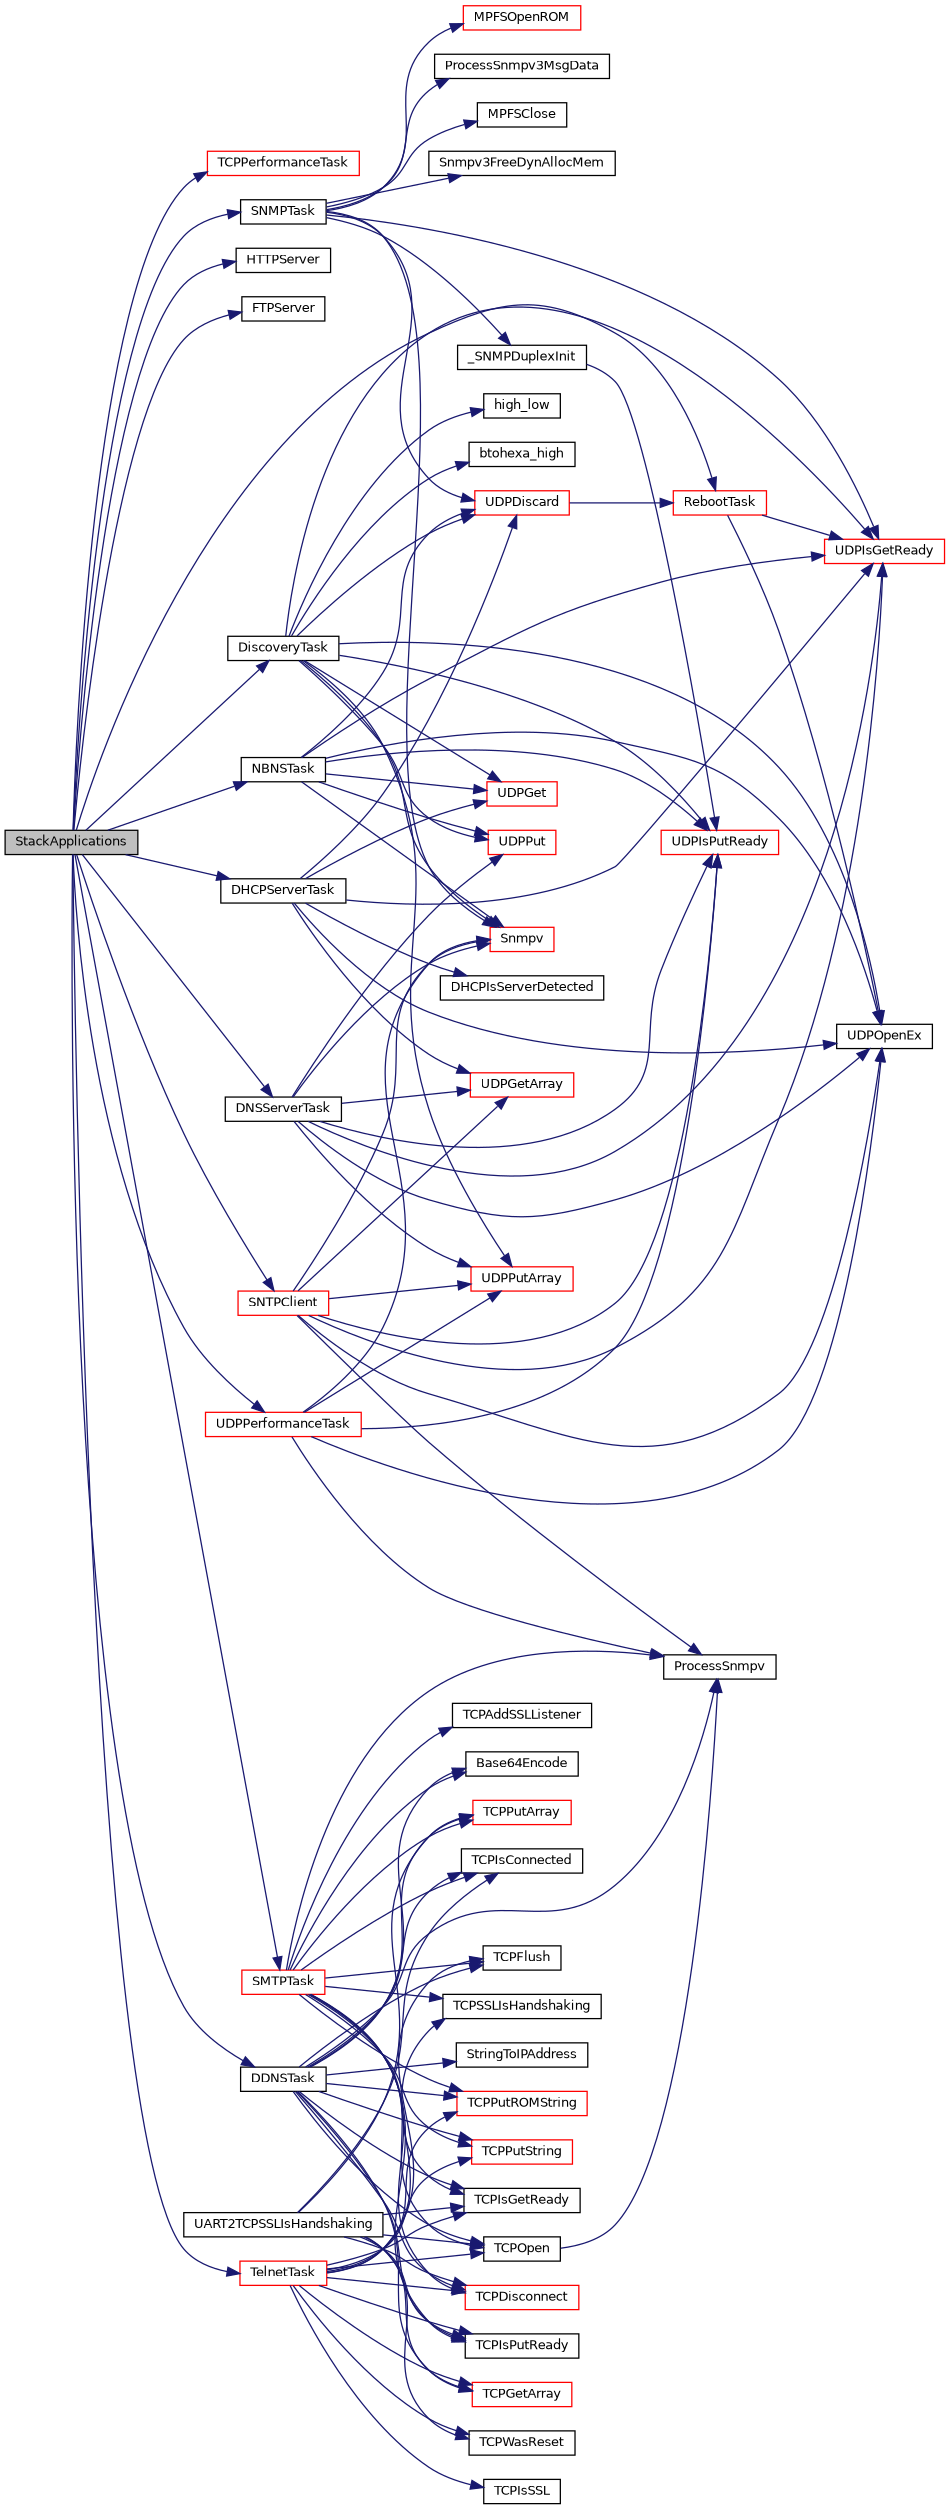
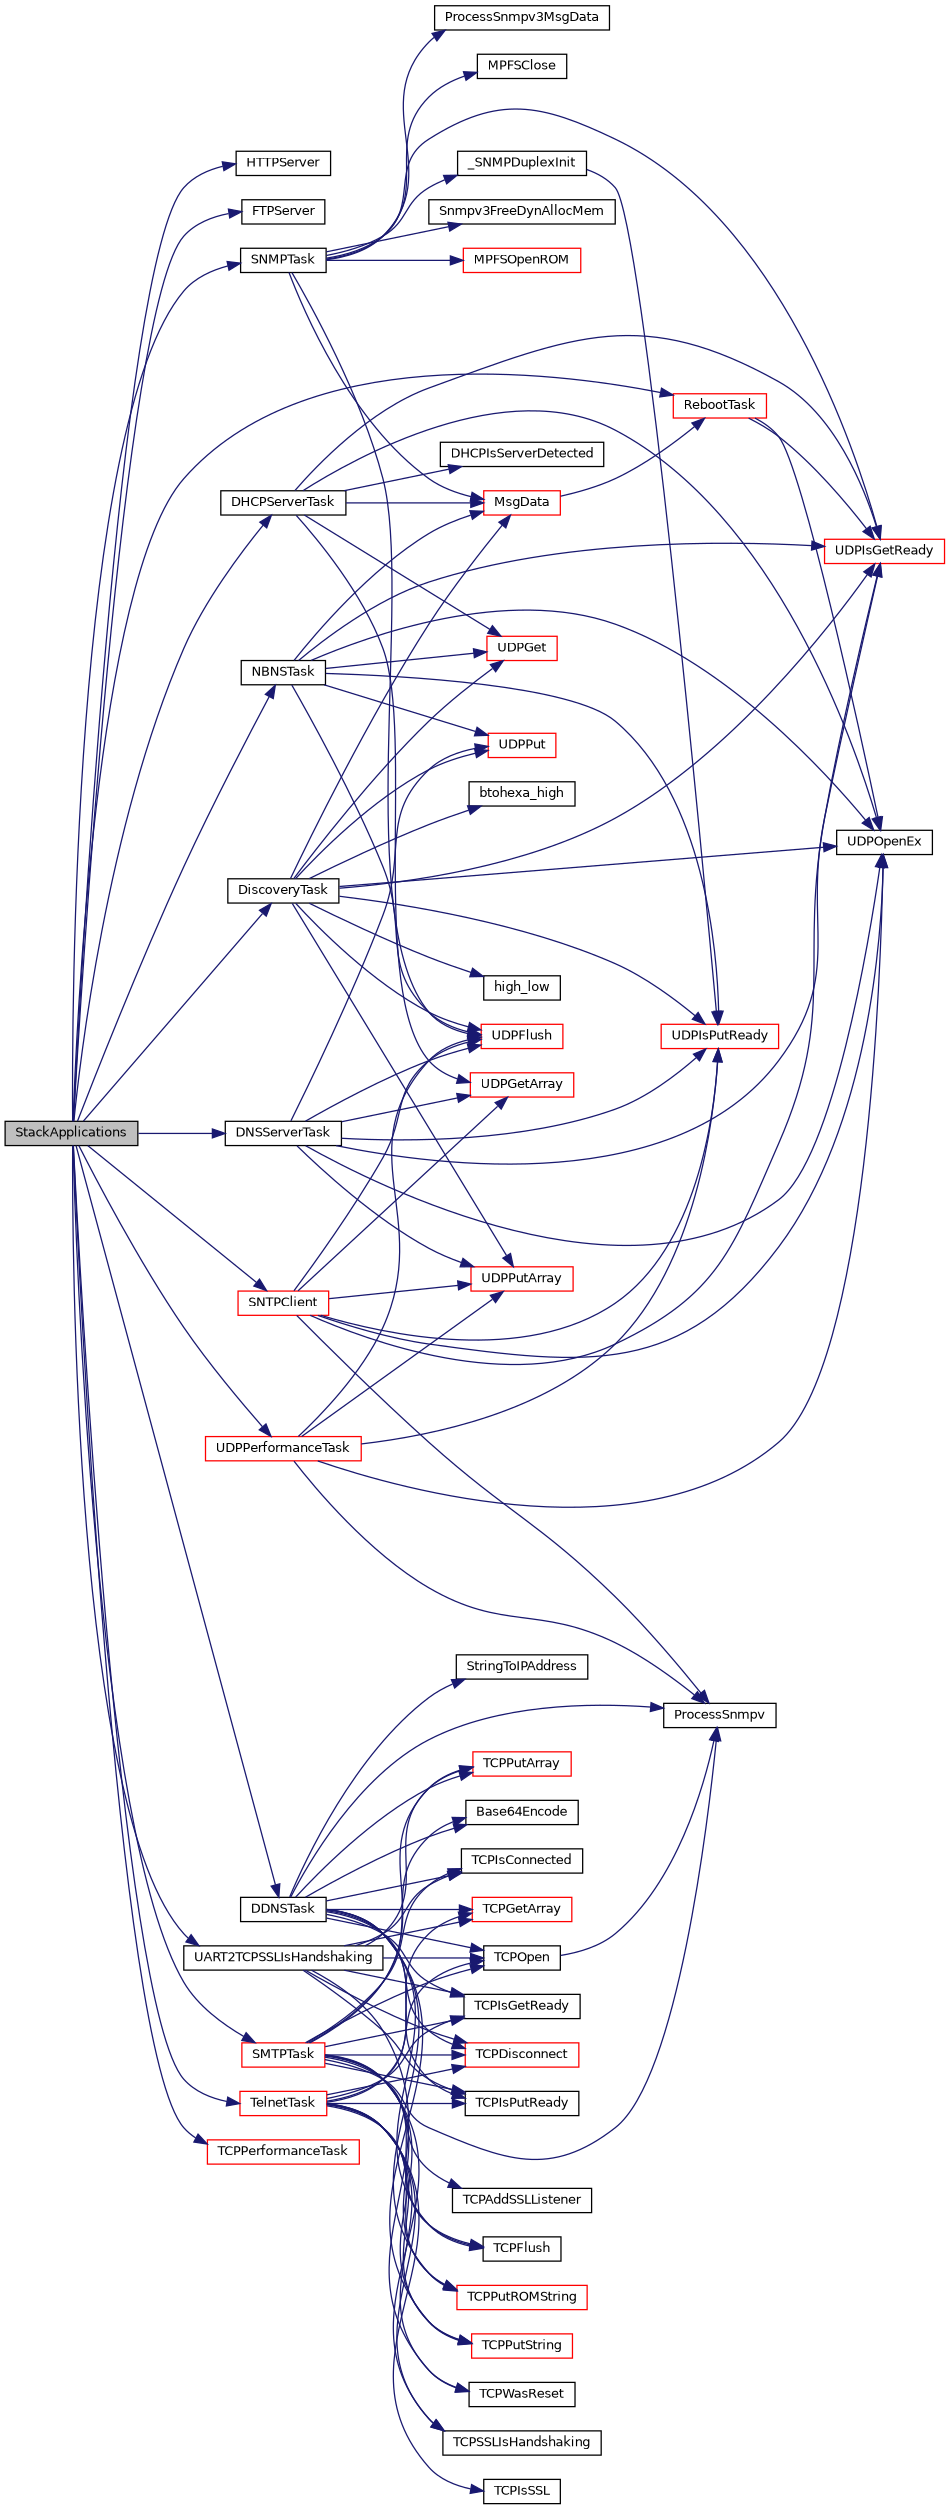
(522, 503) -> (522, 503)
(522, 939) -> (522, 1036)
none -> (89, 1550)
